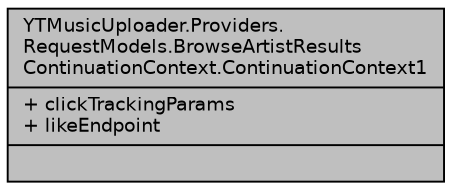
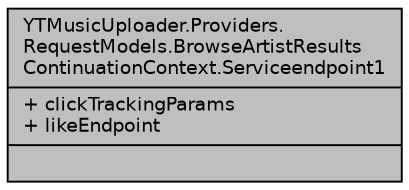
(226, 68) -> (205, 68)
